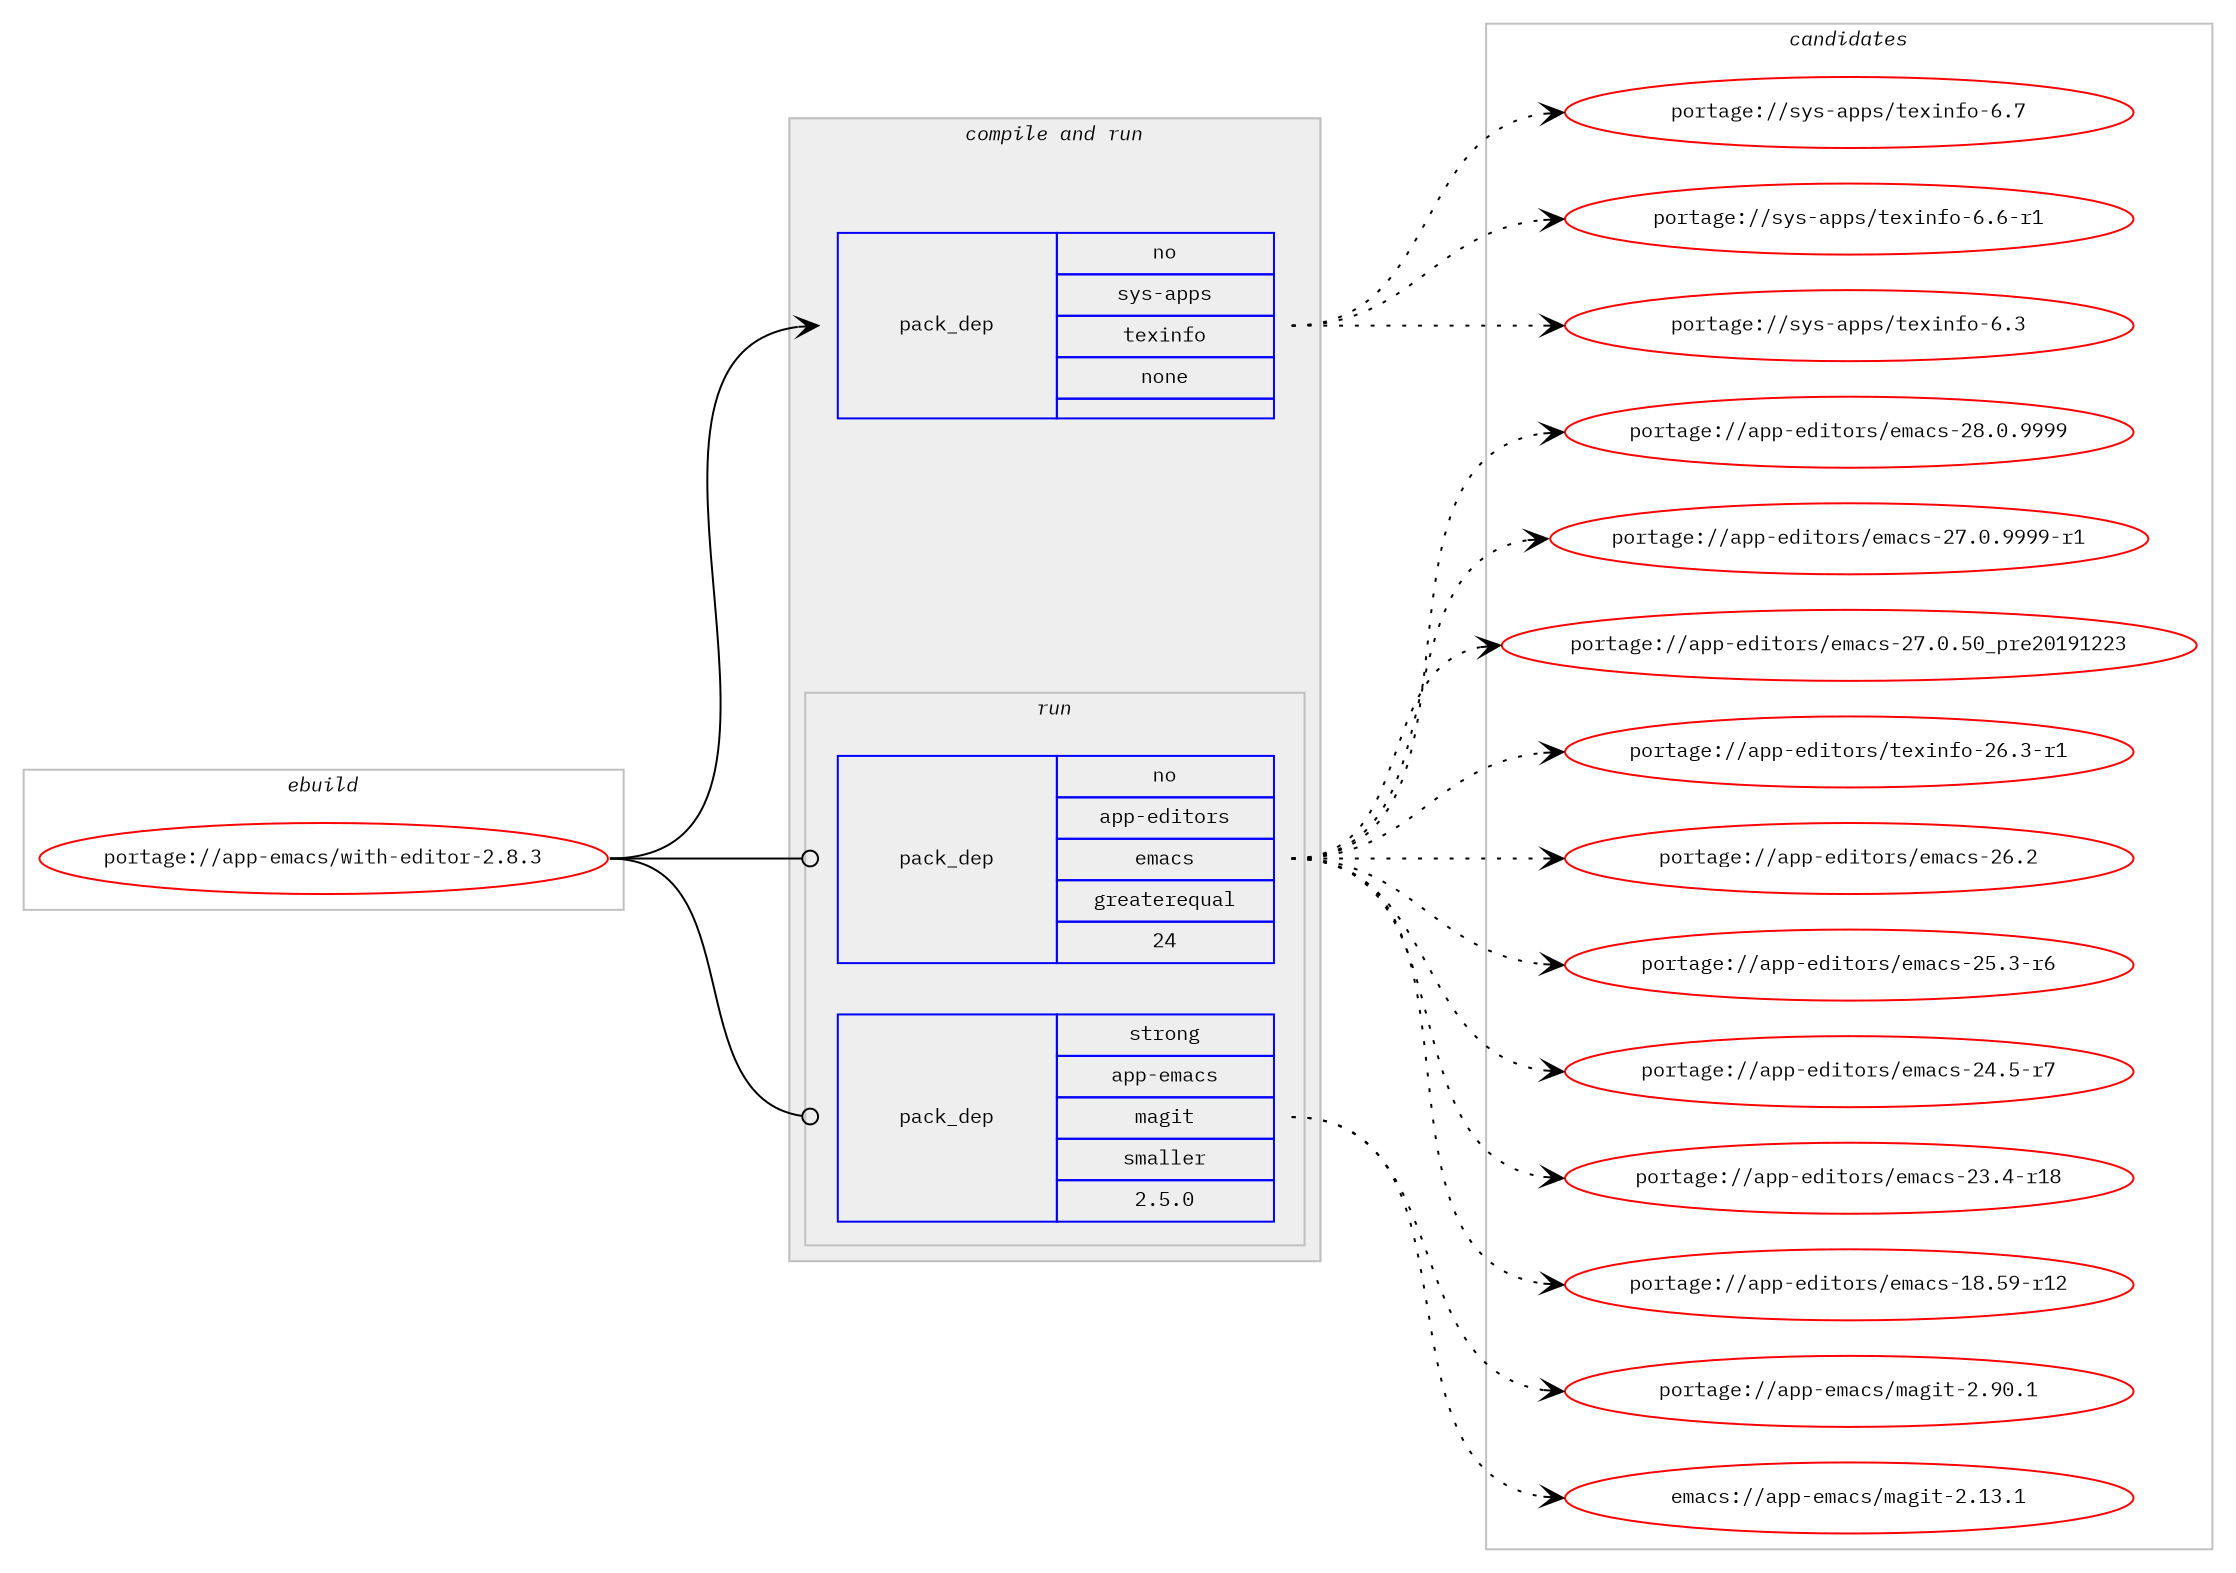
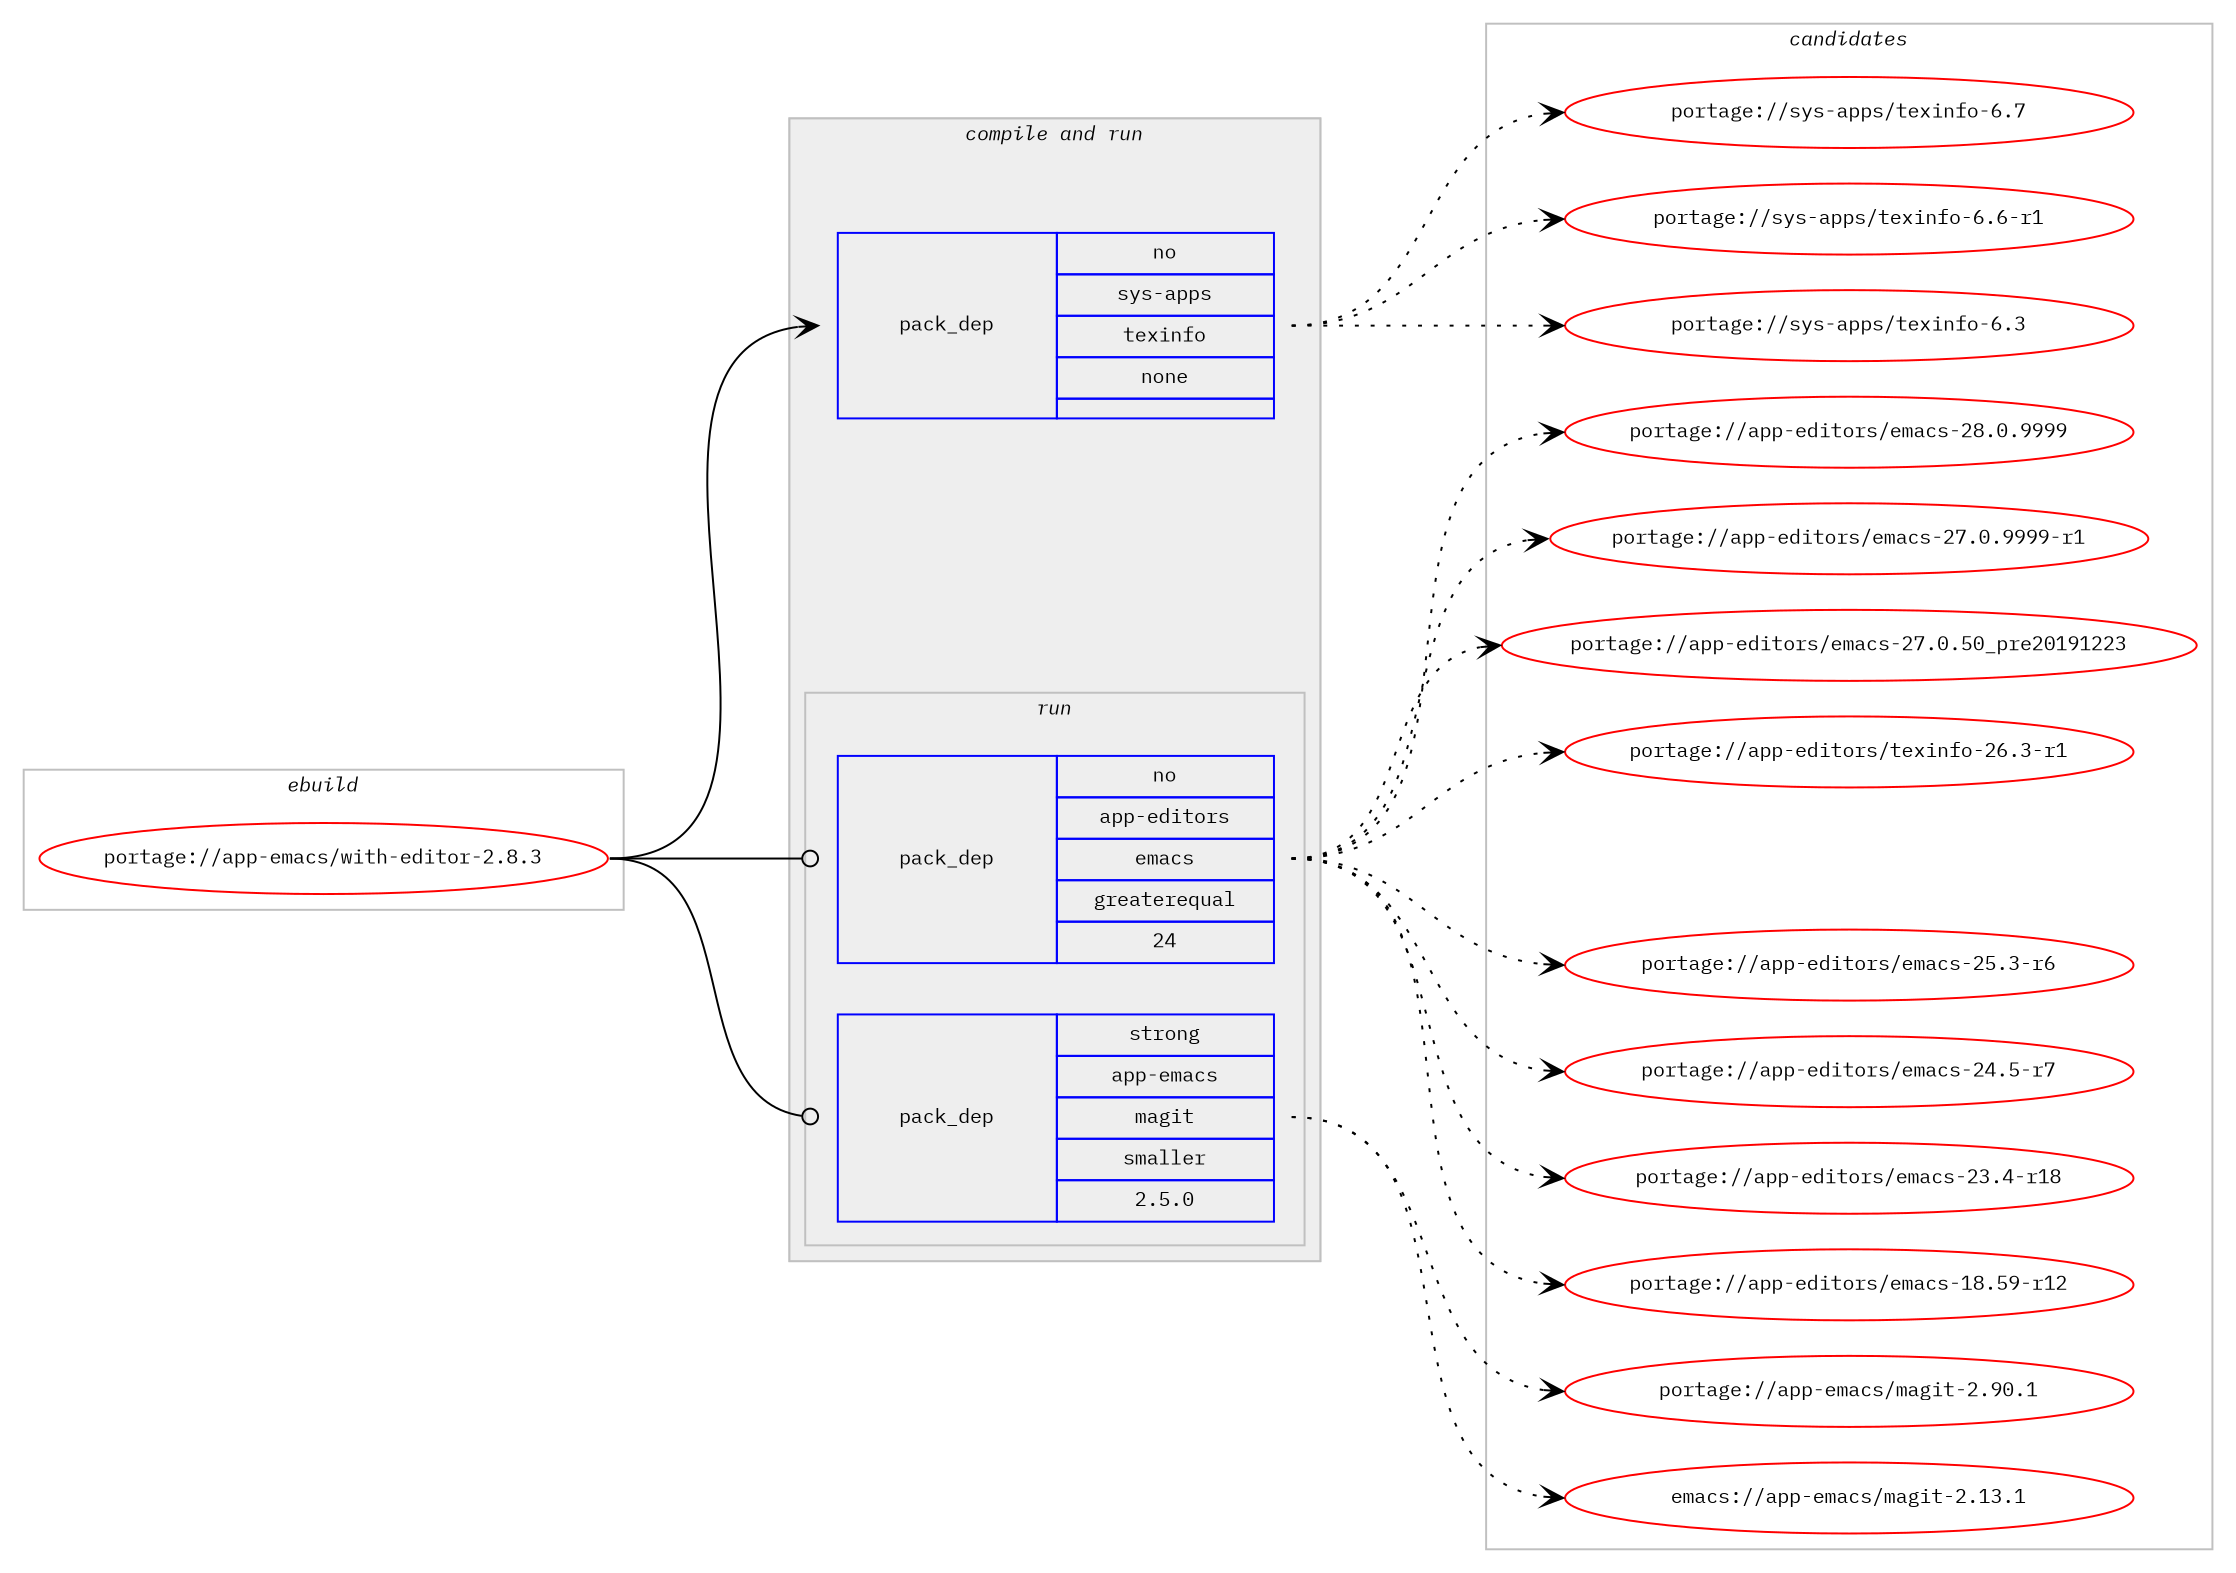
(1849, 859) -> none
